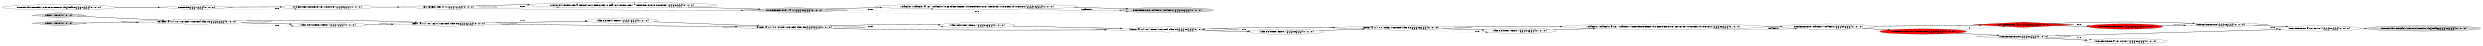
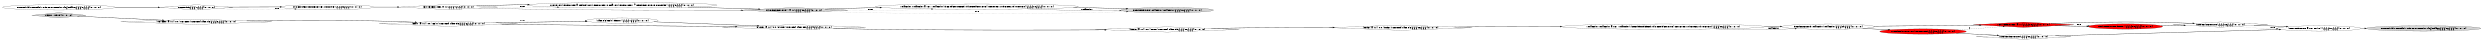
(59, 23) -> none
(328, 25) -> none
(977, 25) -> none
(1519, 31) -> none
(1286, 32) -> none
(2125, 41) -> none
